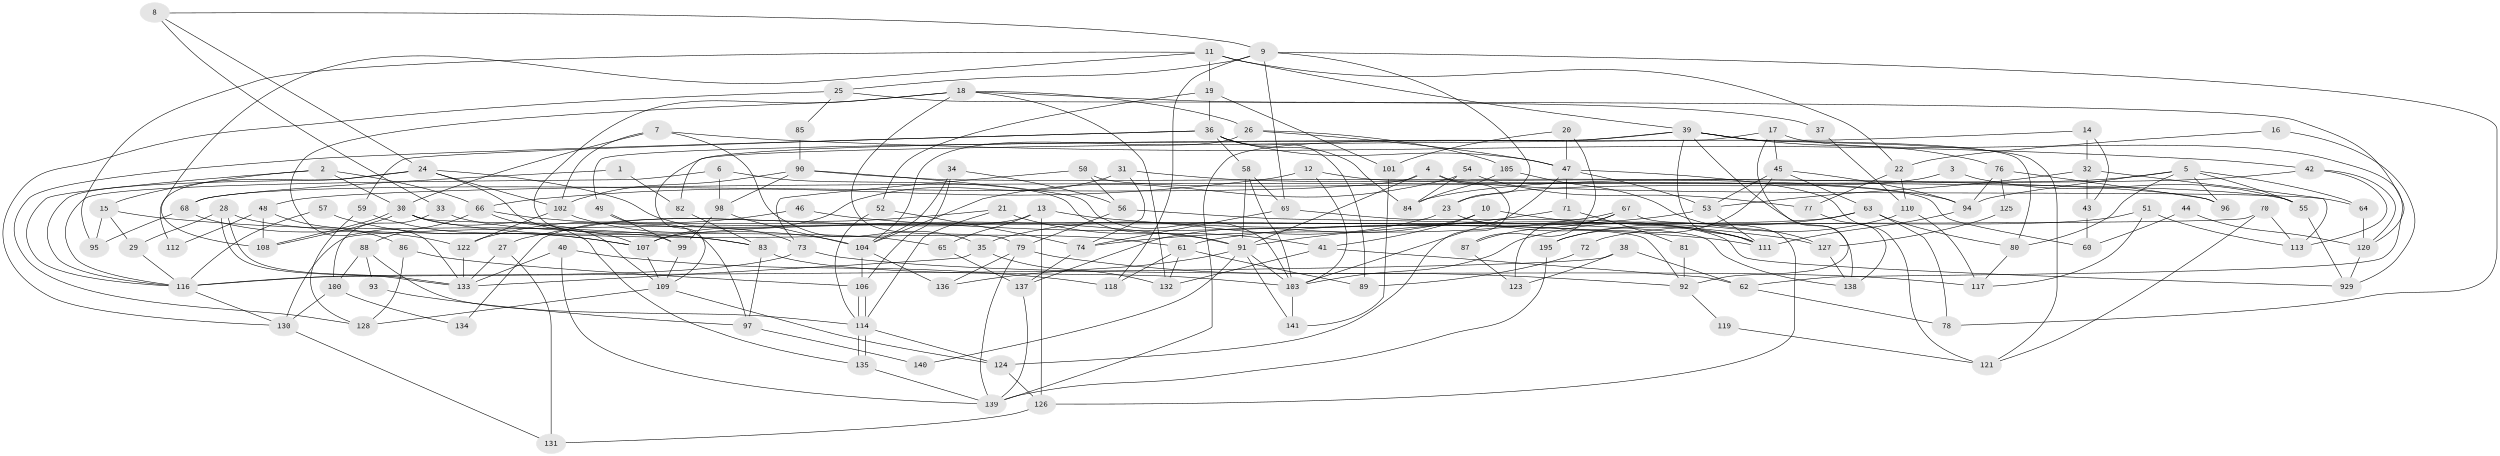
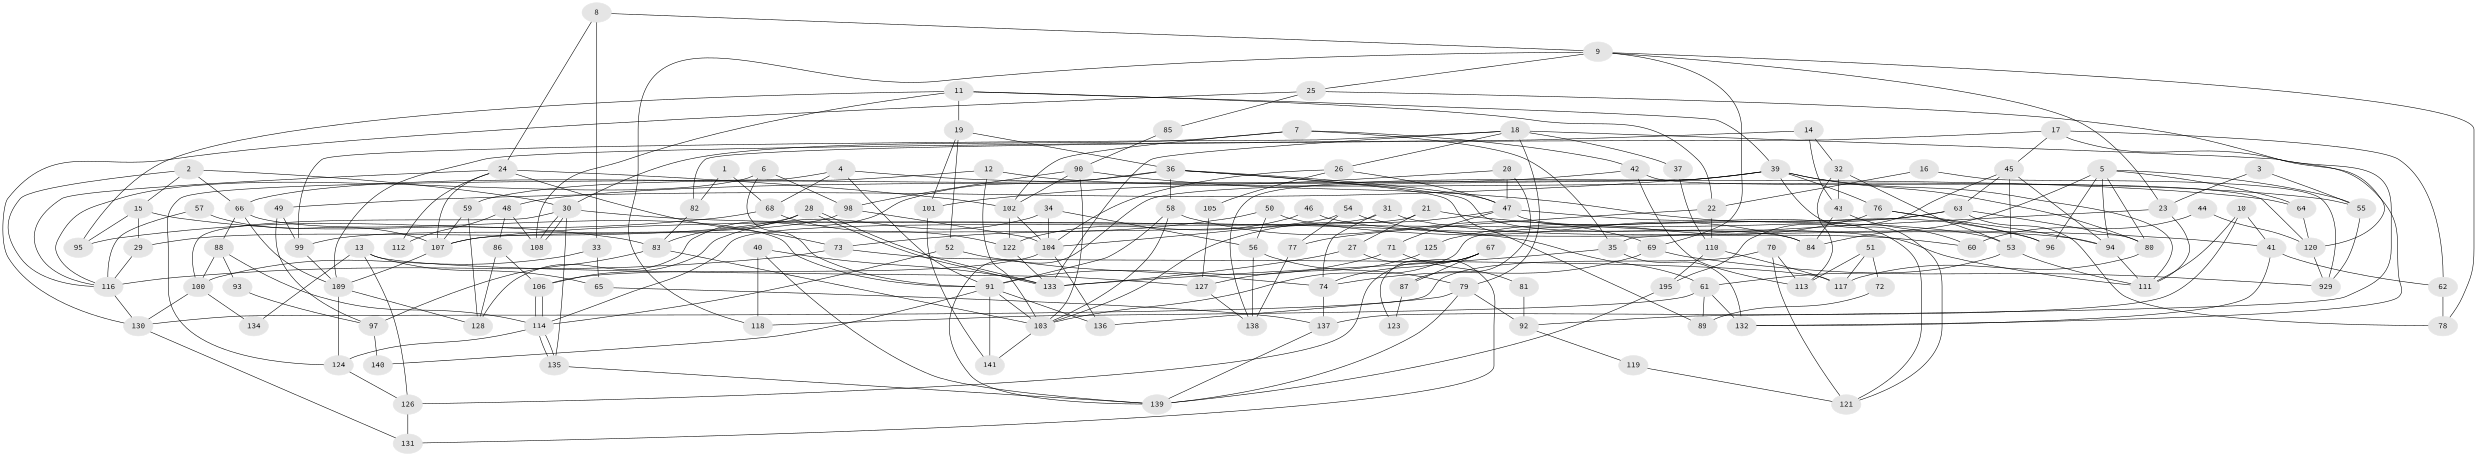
(1457, 189) -> (1825, 228)
(1055, 223) -> (365, 220)
(1624, 248) -> none
